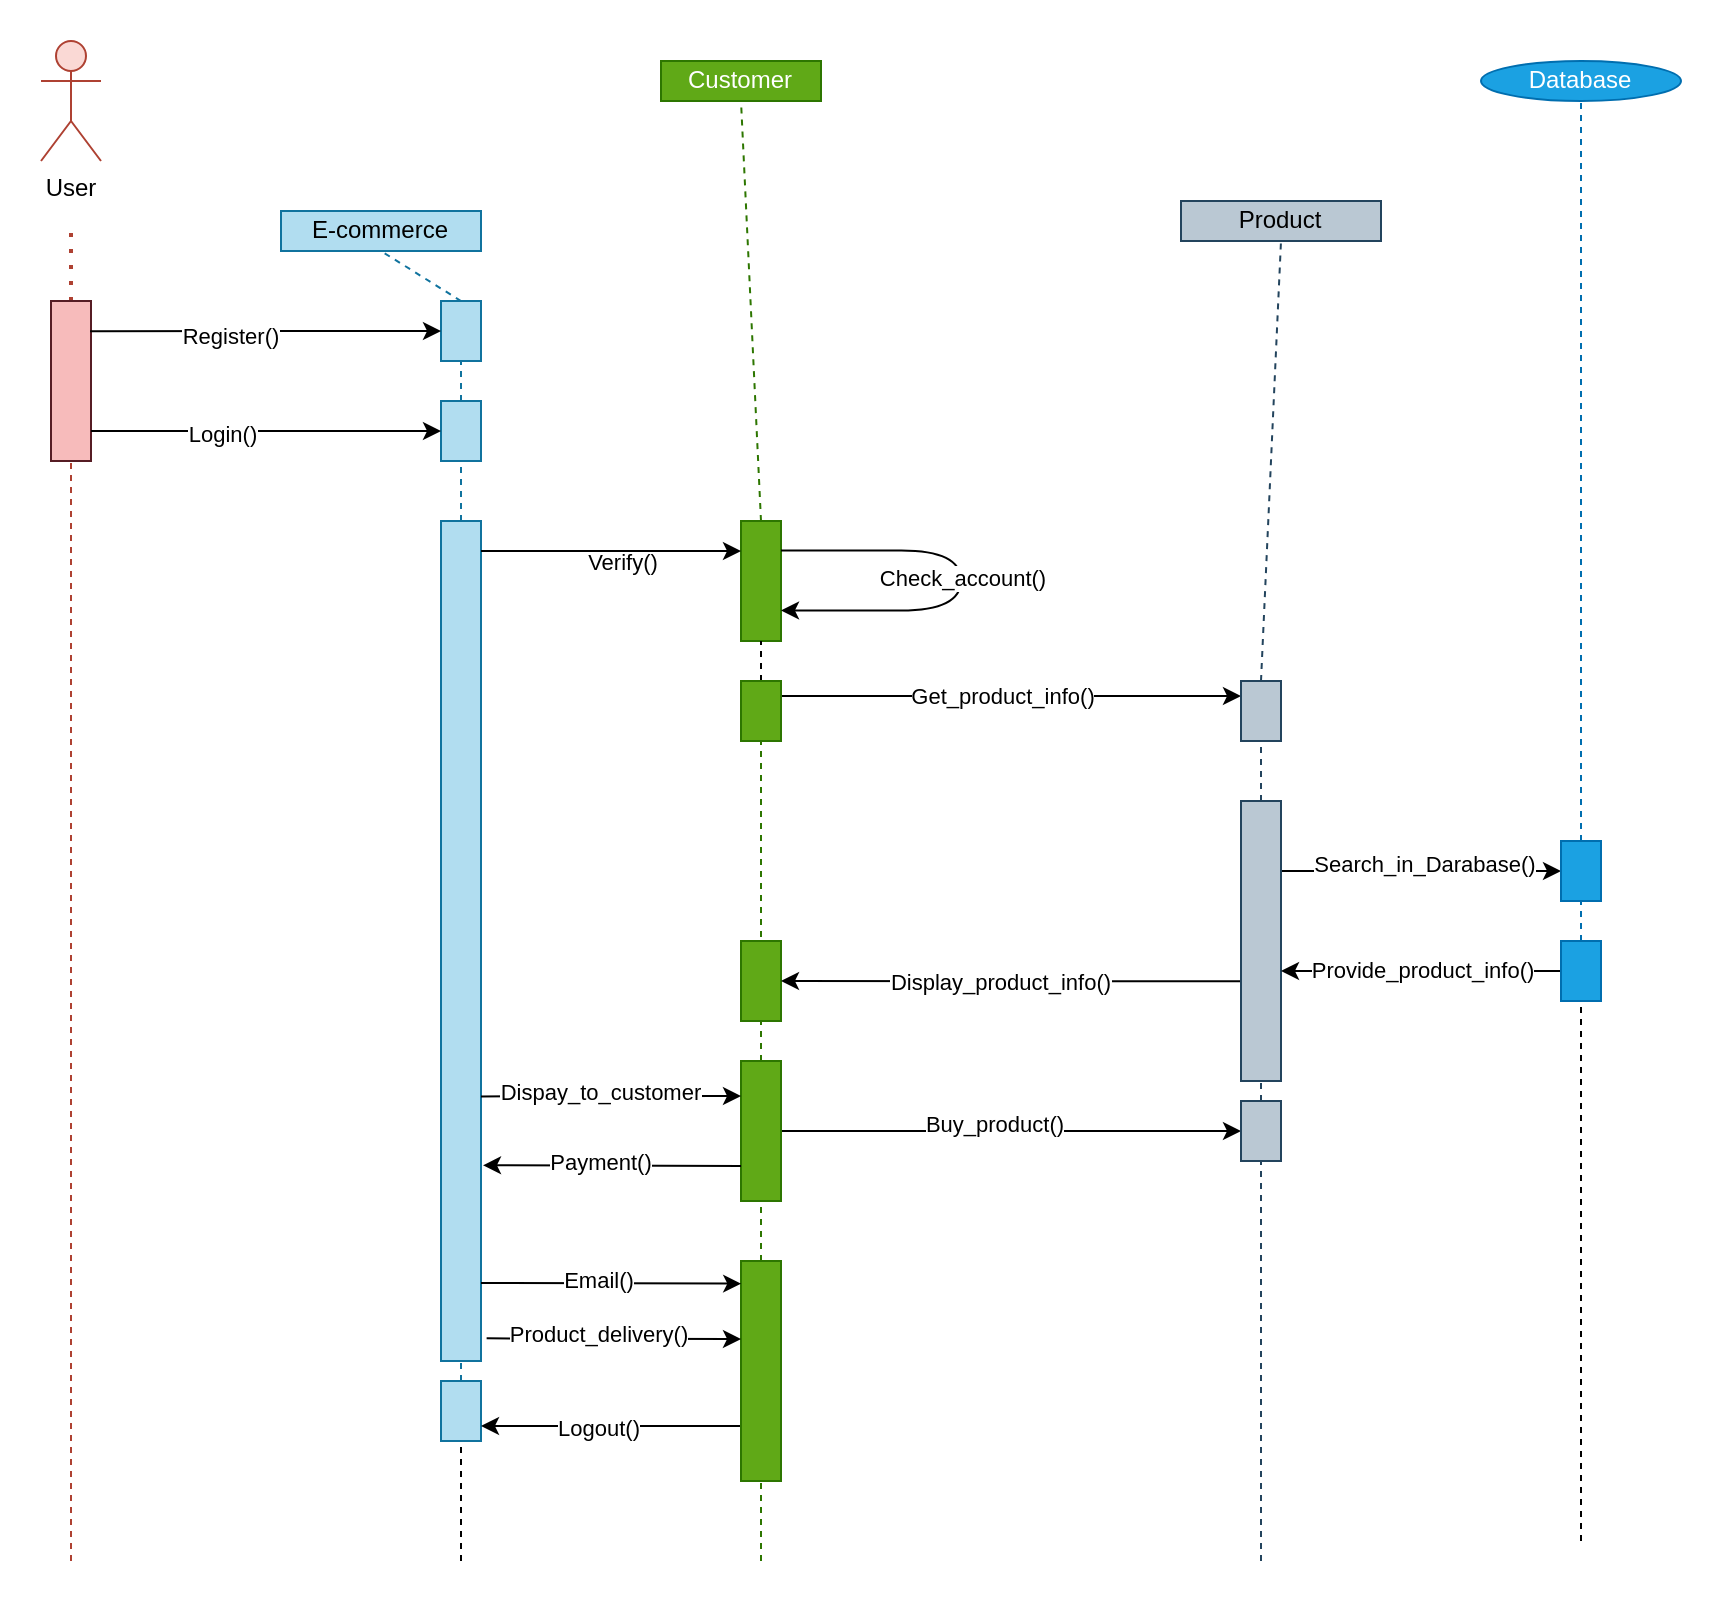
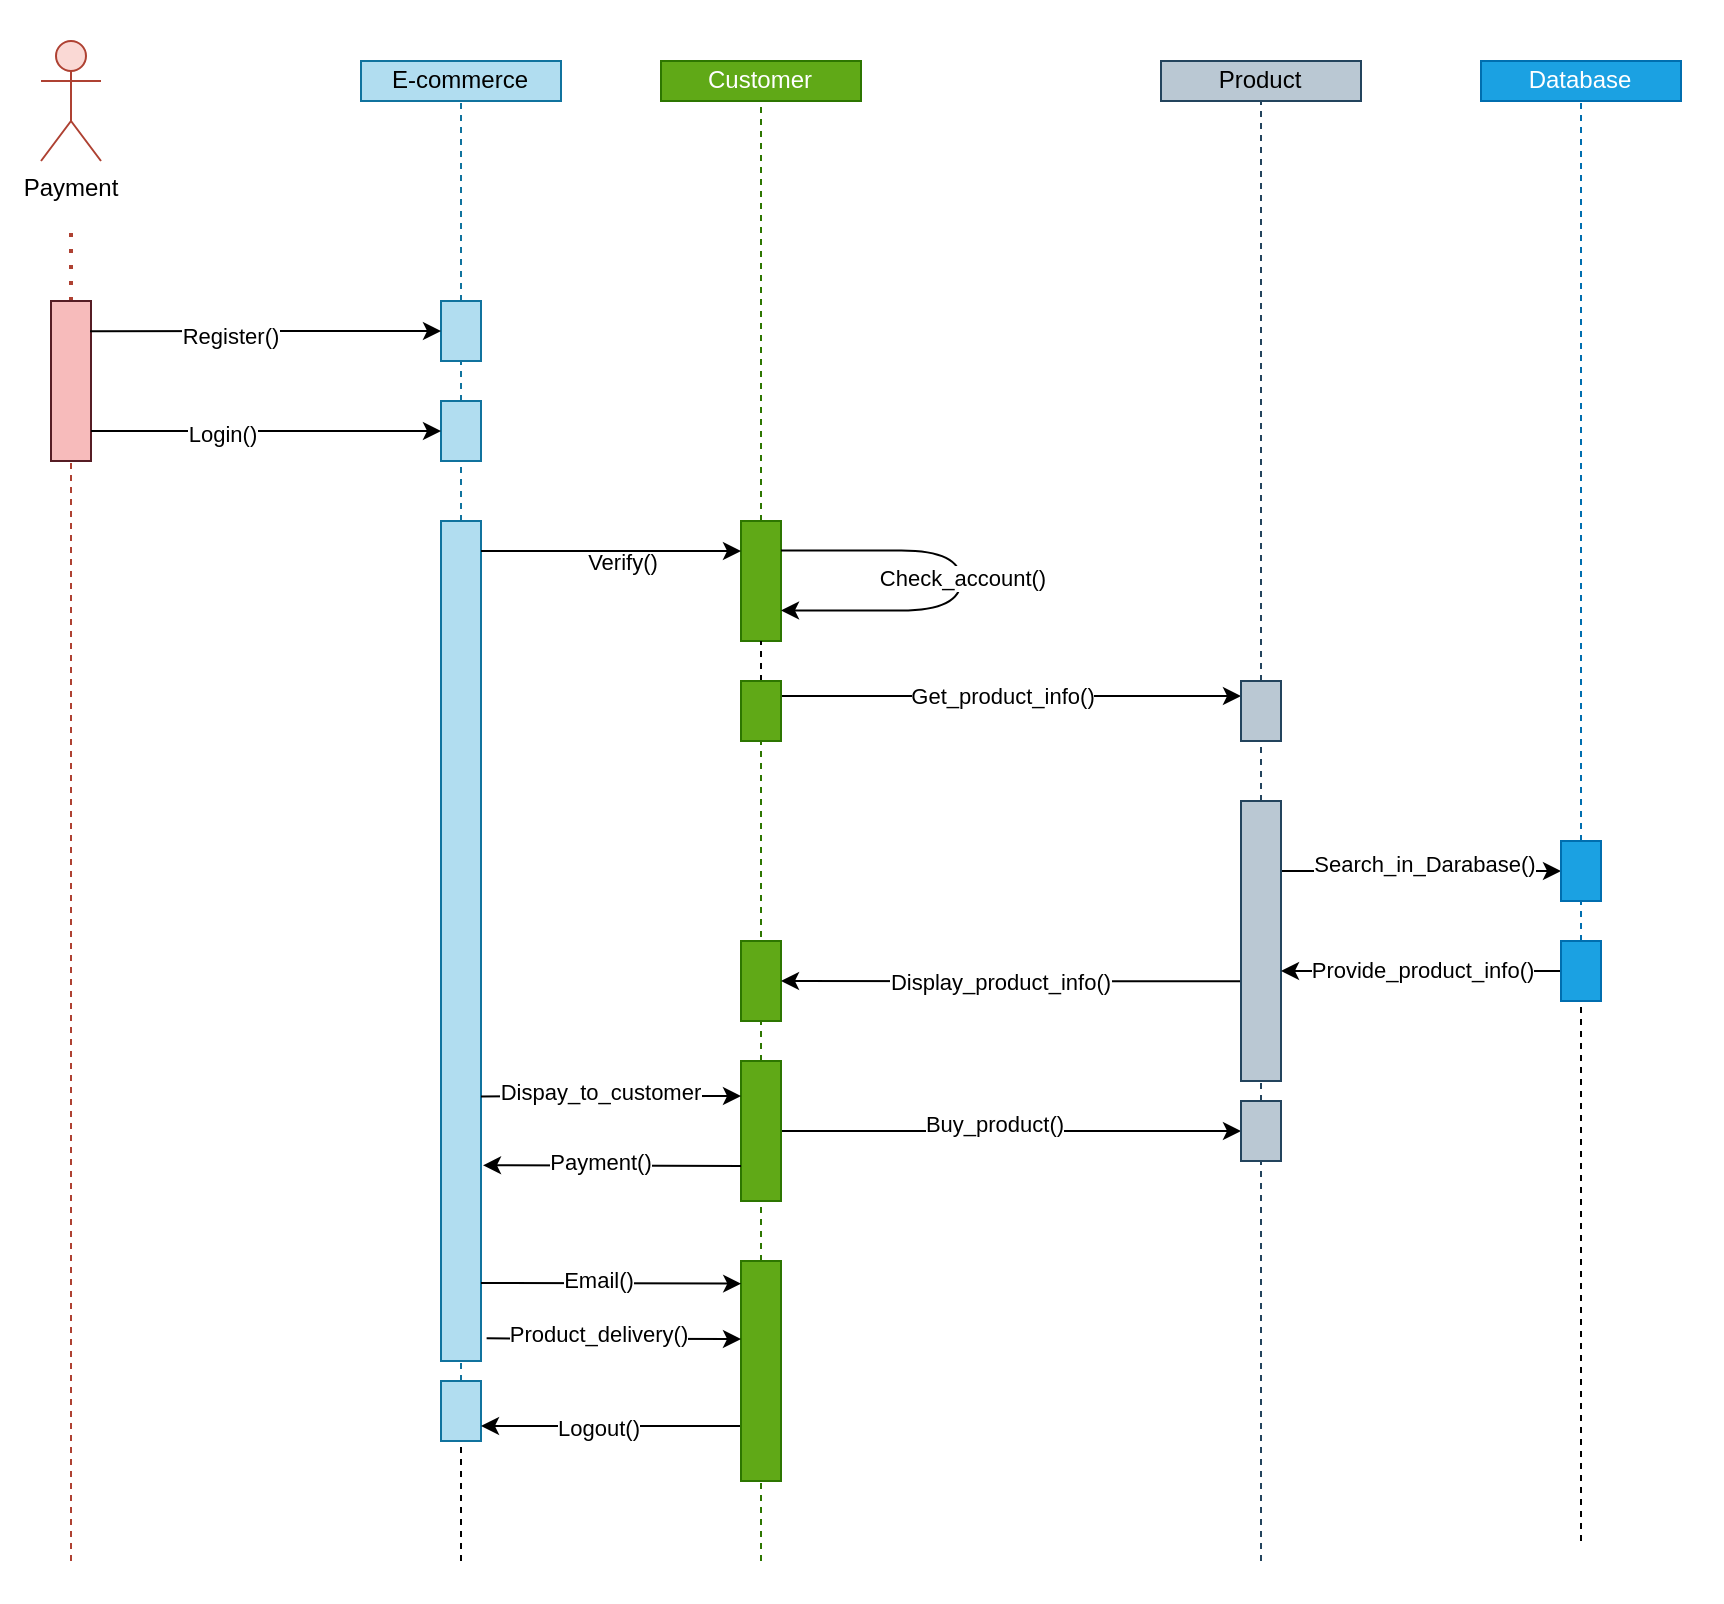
(741, 81) -> (761, 81)
(1581, 81) -> (1581, 81)
(72, 189) -> (72, 189)
(1281, 221) -> (1261, 81)
(381, 231) -> (461, 81)
